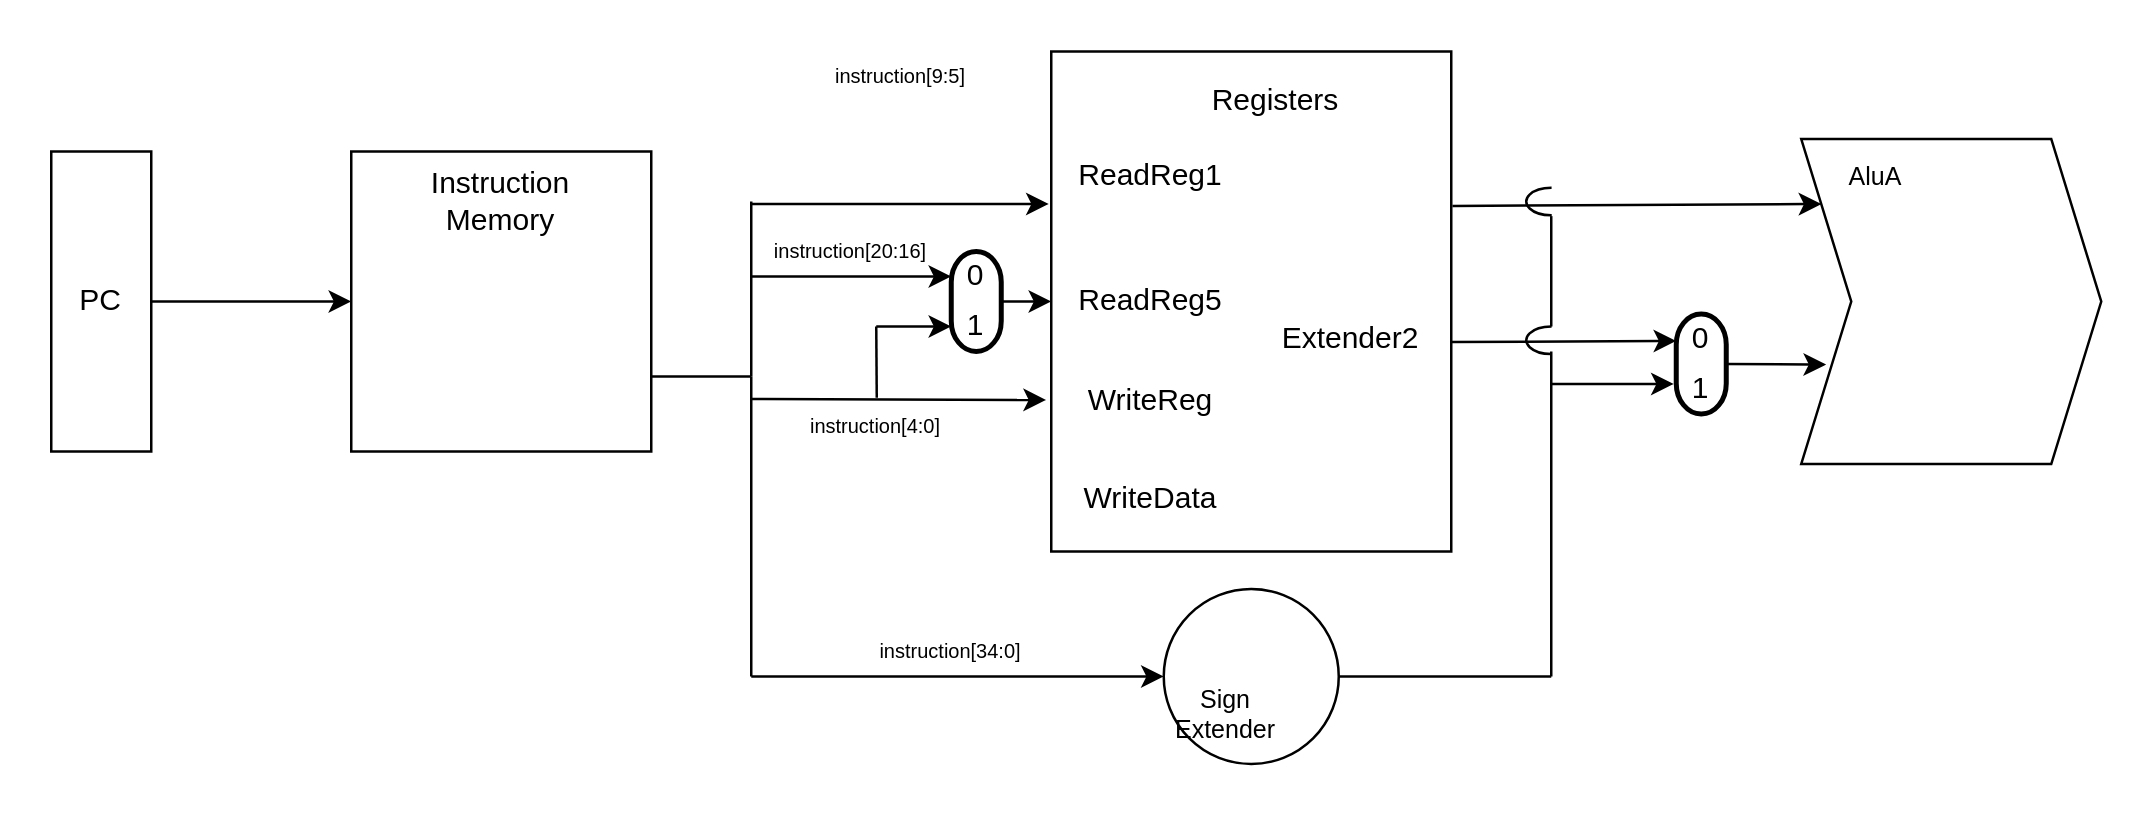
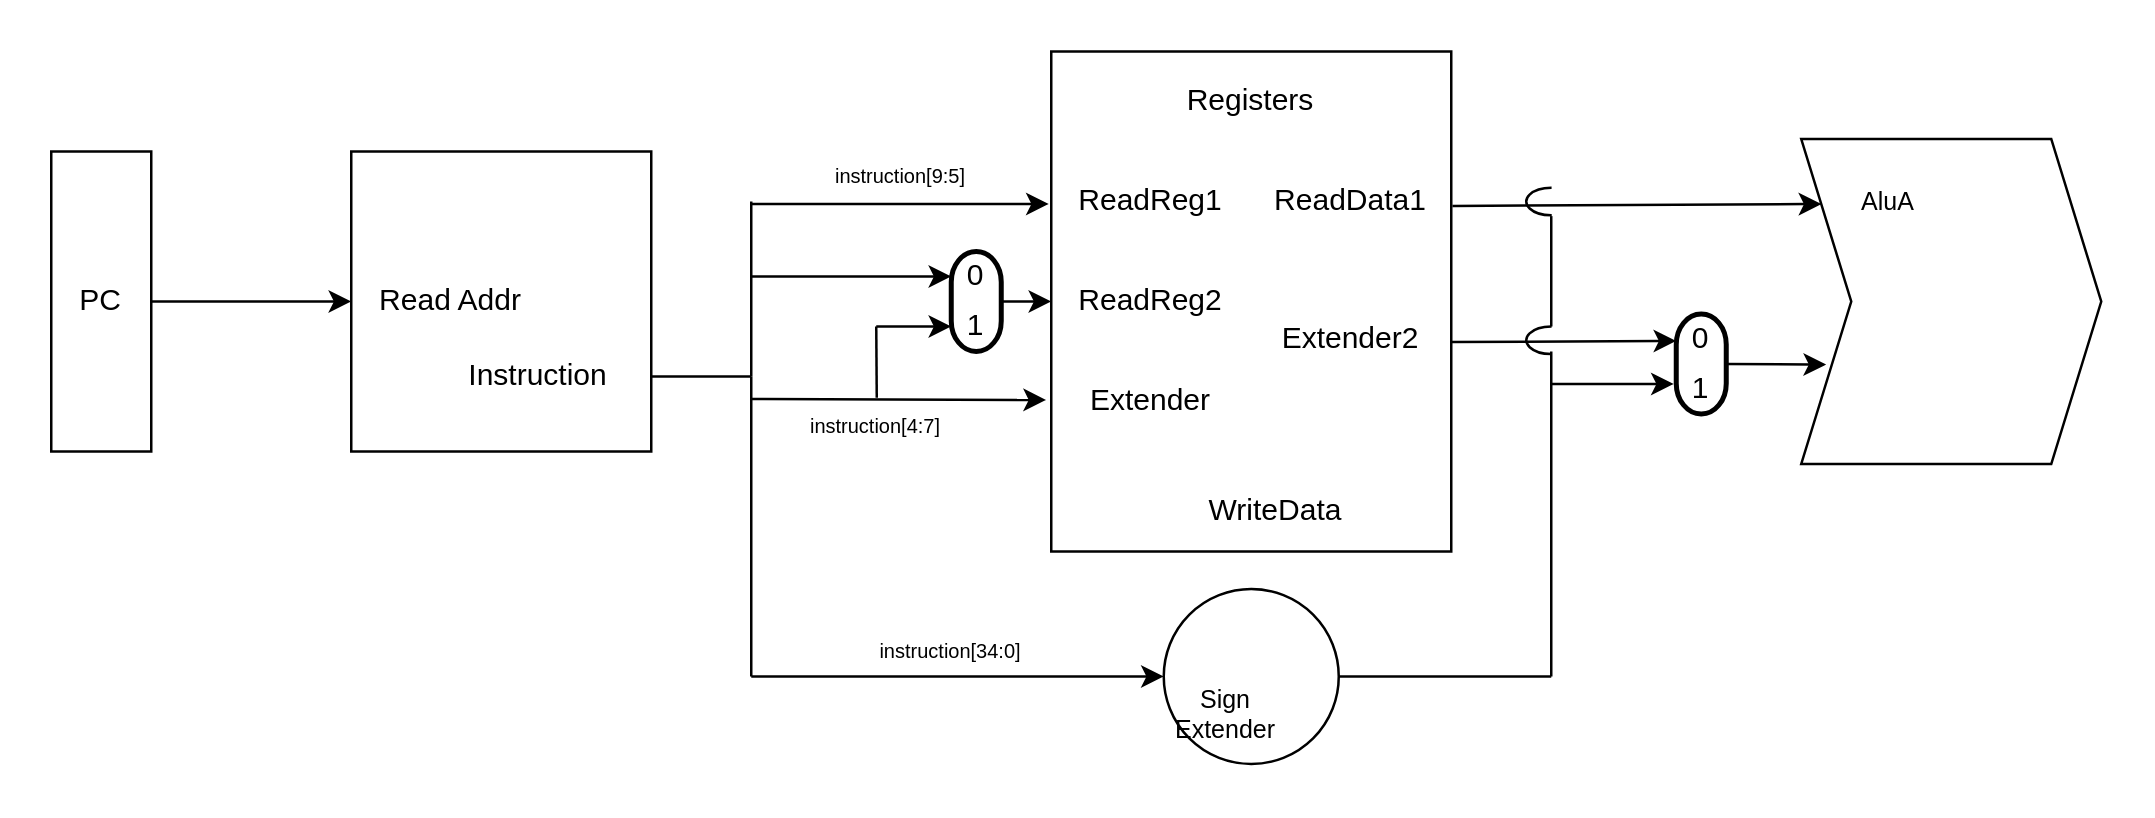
(901, 76) -> (901, 176)
(1276, 101) -> (1251, 101)
(1151, 176) -> (1151, 201)
(1876, 176) -> (1889, 201)
(501, 201) -> none
none -> (1351, 201)
(851, 251) -> none
none -> (451, 301)
(1151, 301) -> (1151, 301)
none -> (539, 376)
(1151, 401) -> (1151, 401)
(876, 426) -> (876, 426)
(1151, 499) -> (1276, 511)
